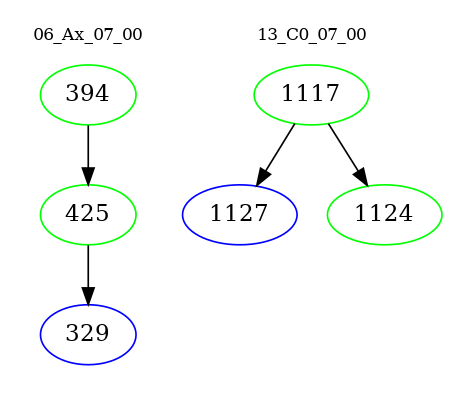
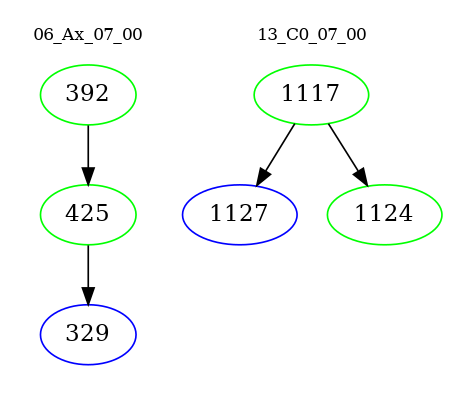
(88, 95) -> (88, 95)
